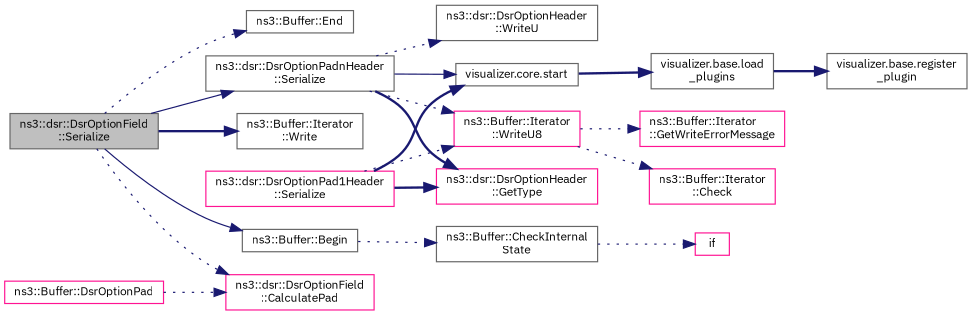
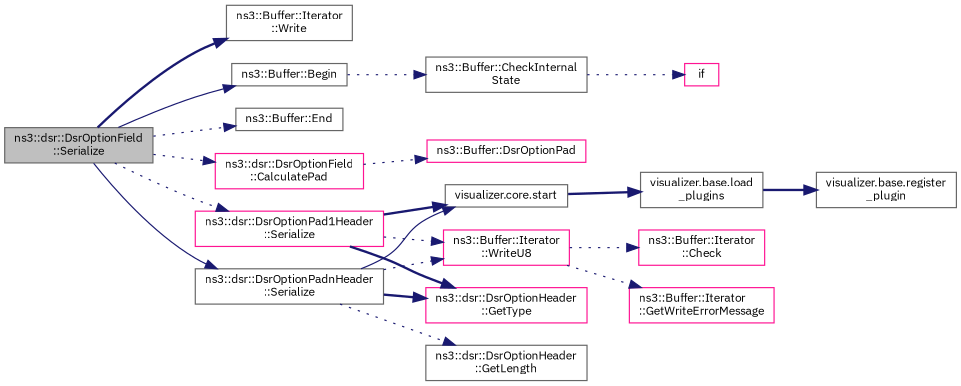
(517, 23) -> (506, 363)
none -> (165, 187)
(189, 292) -> (389, 162)
